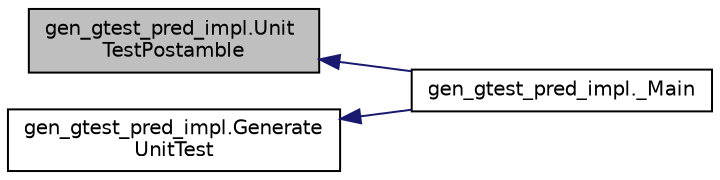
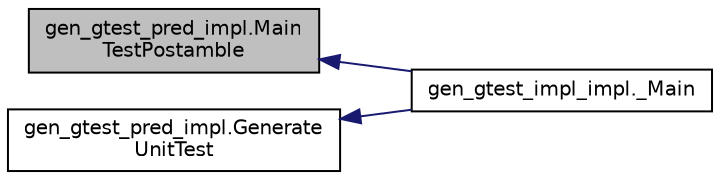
(174, 41) -> (174, 41)
(562, 90) -> (562, 90)
